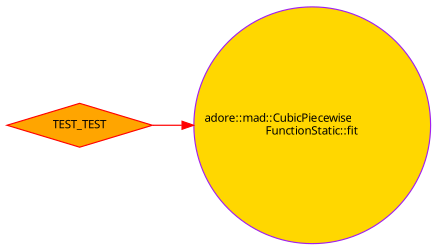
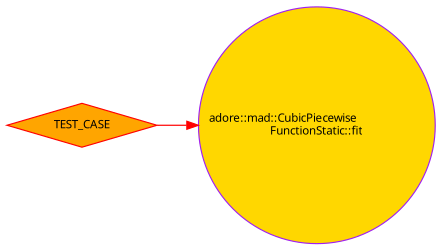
(80, 125) -> (82, 125)
